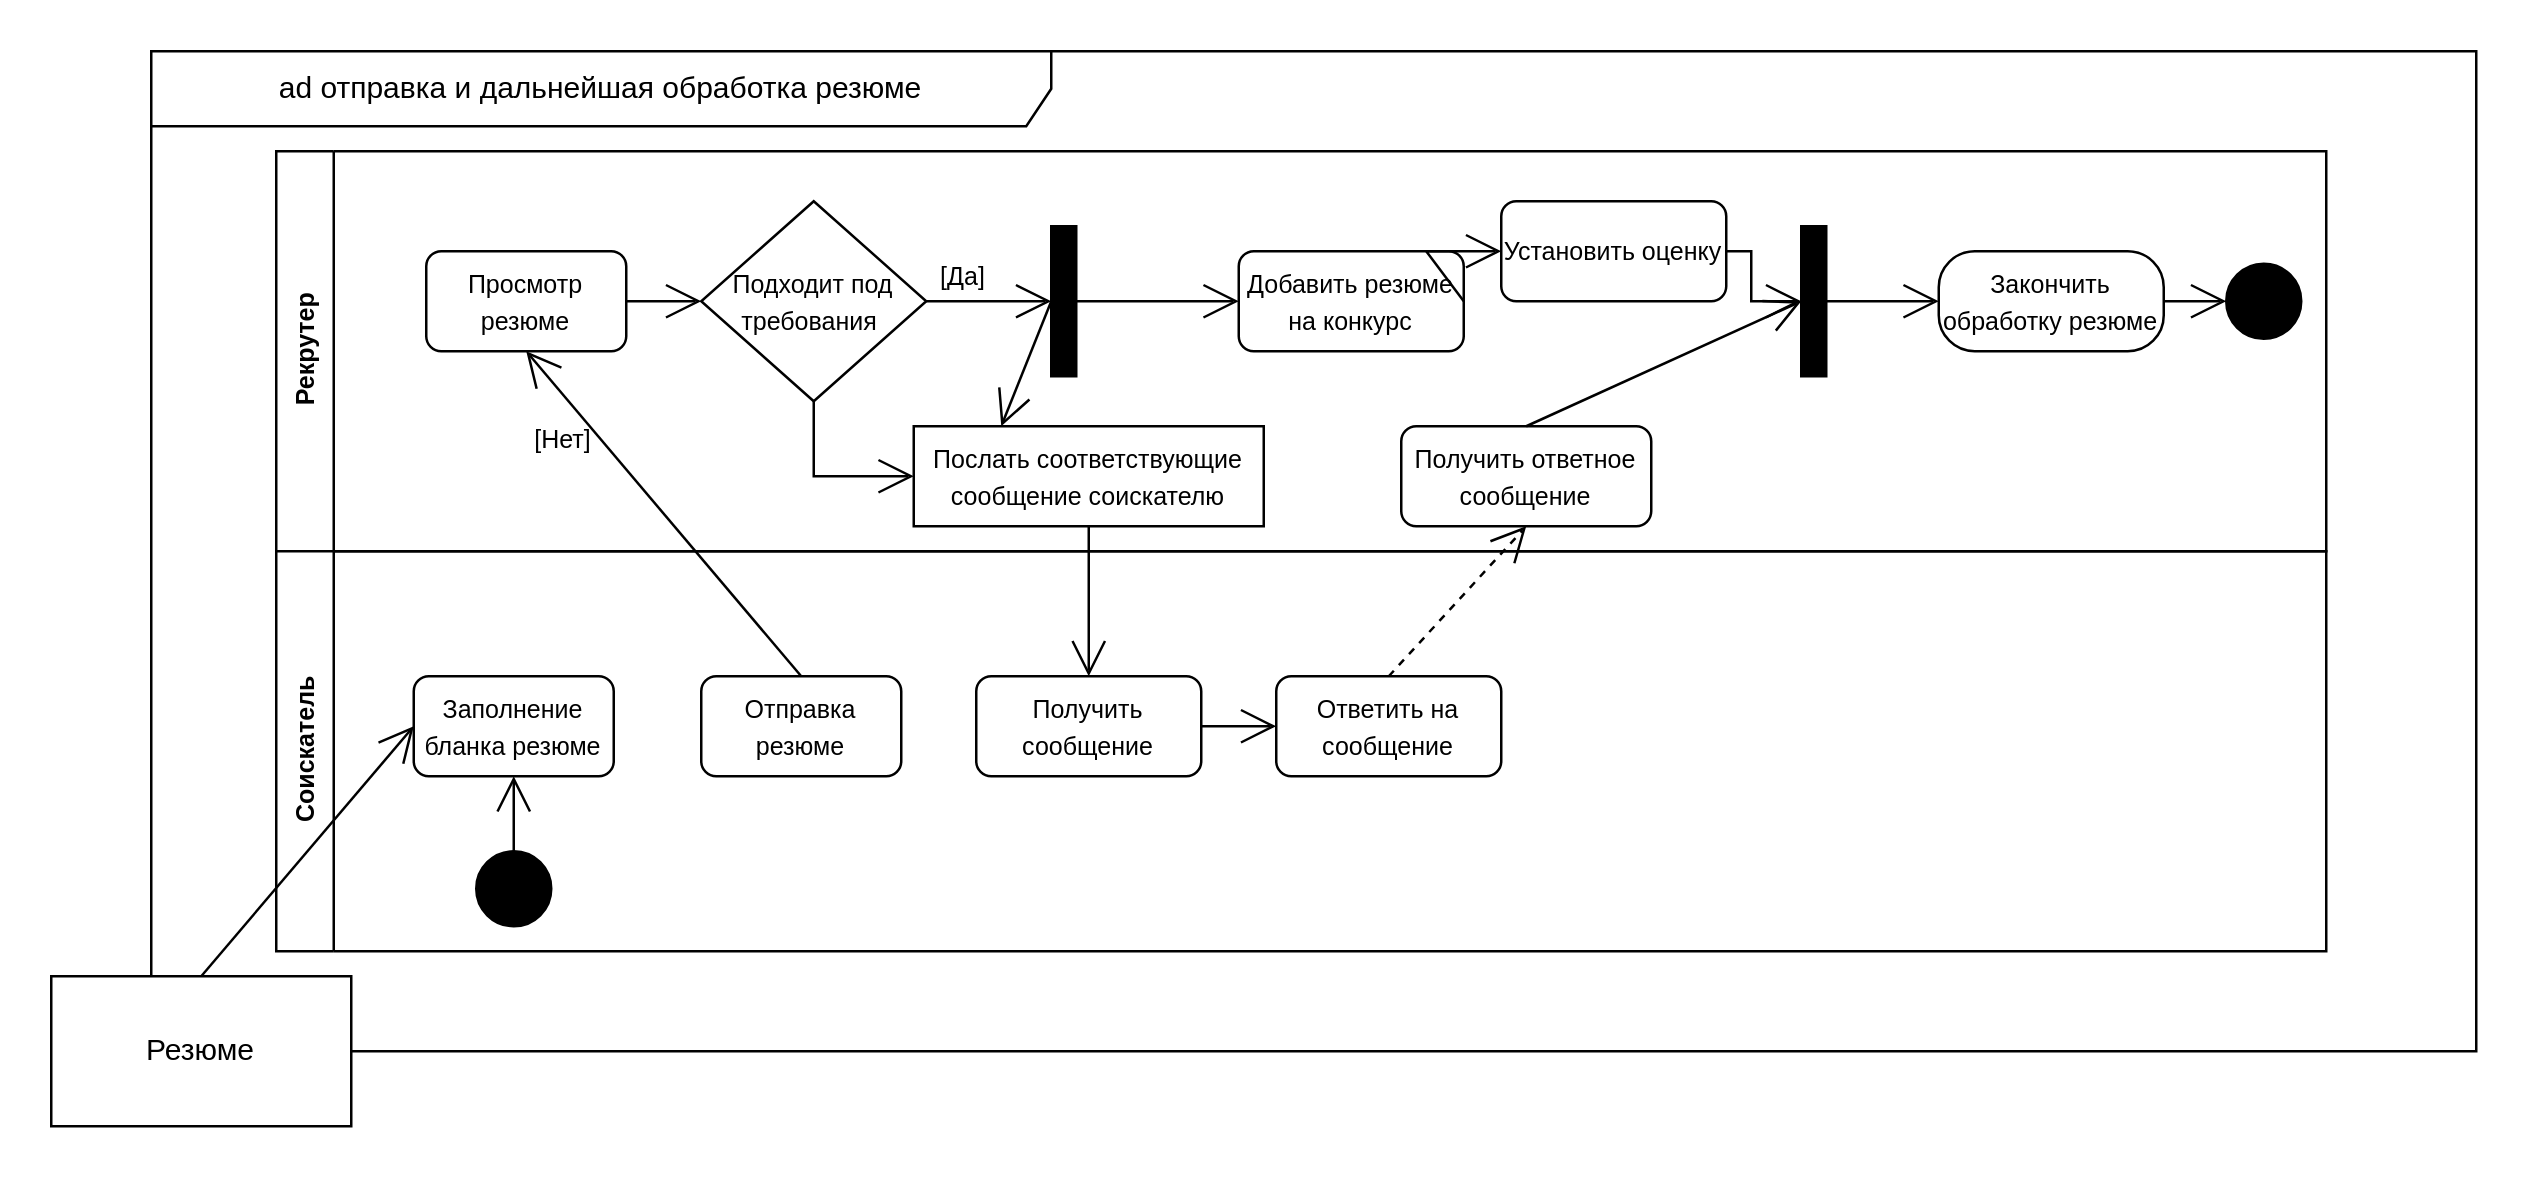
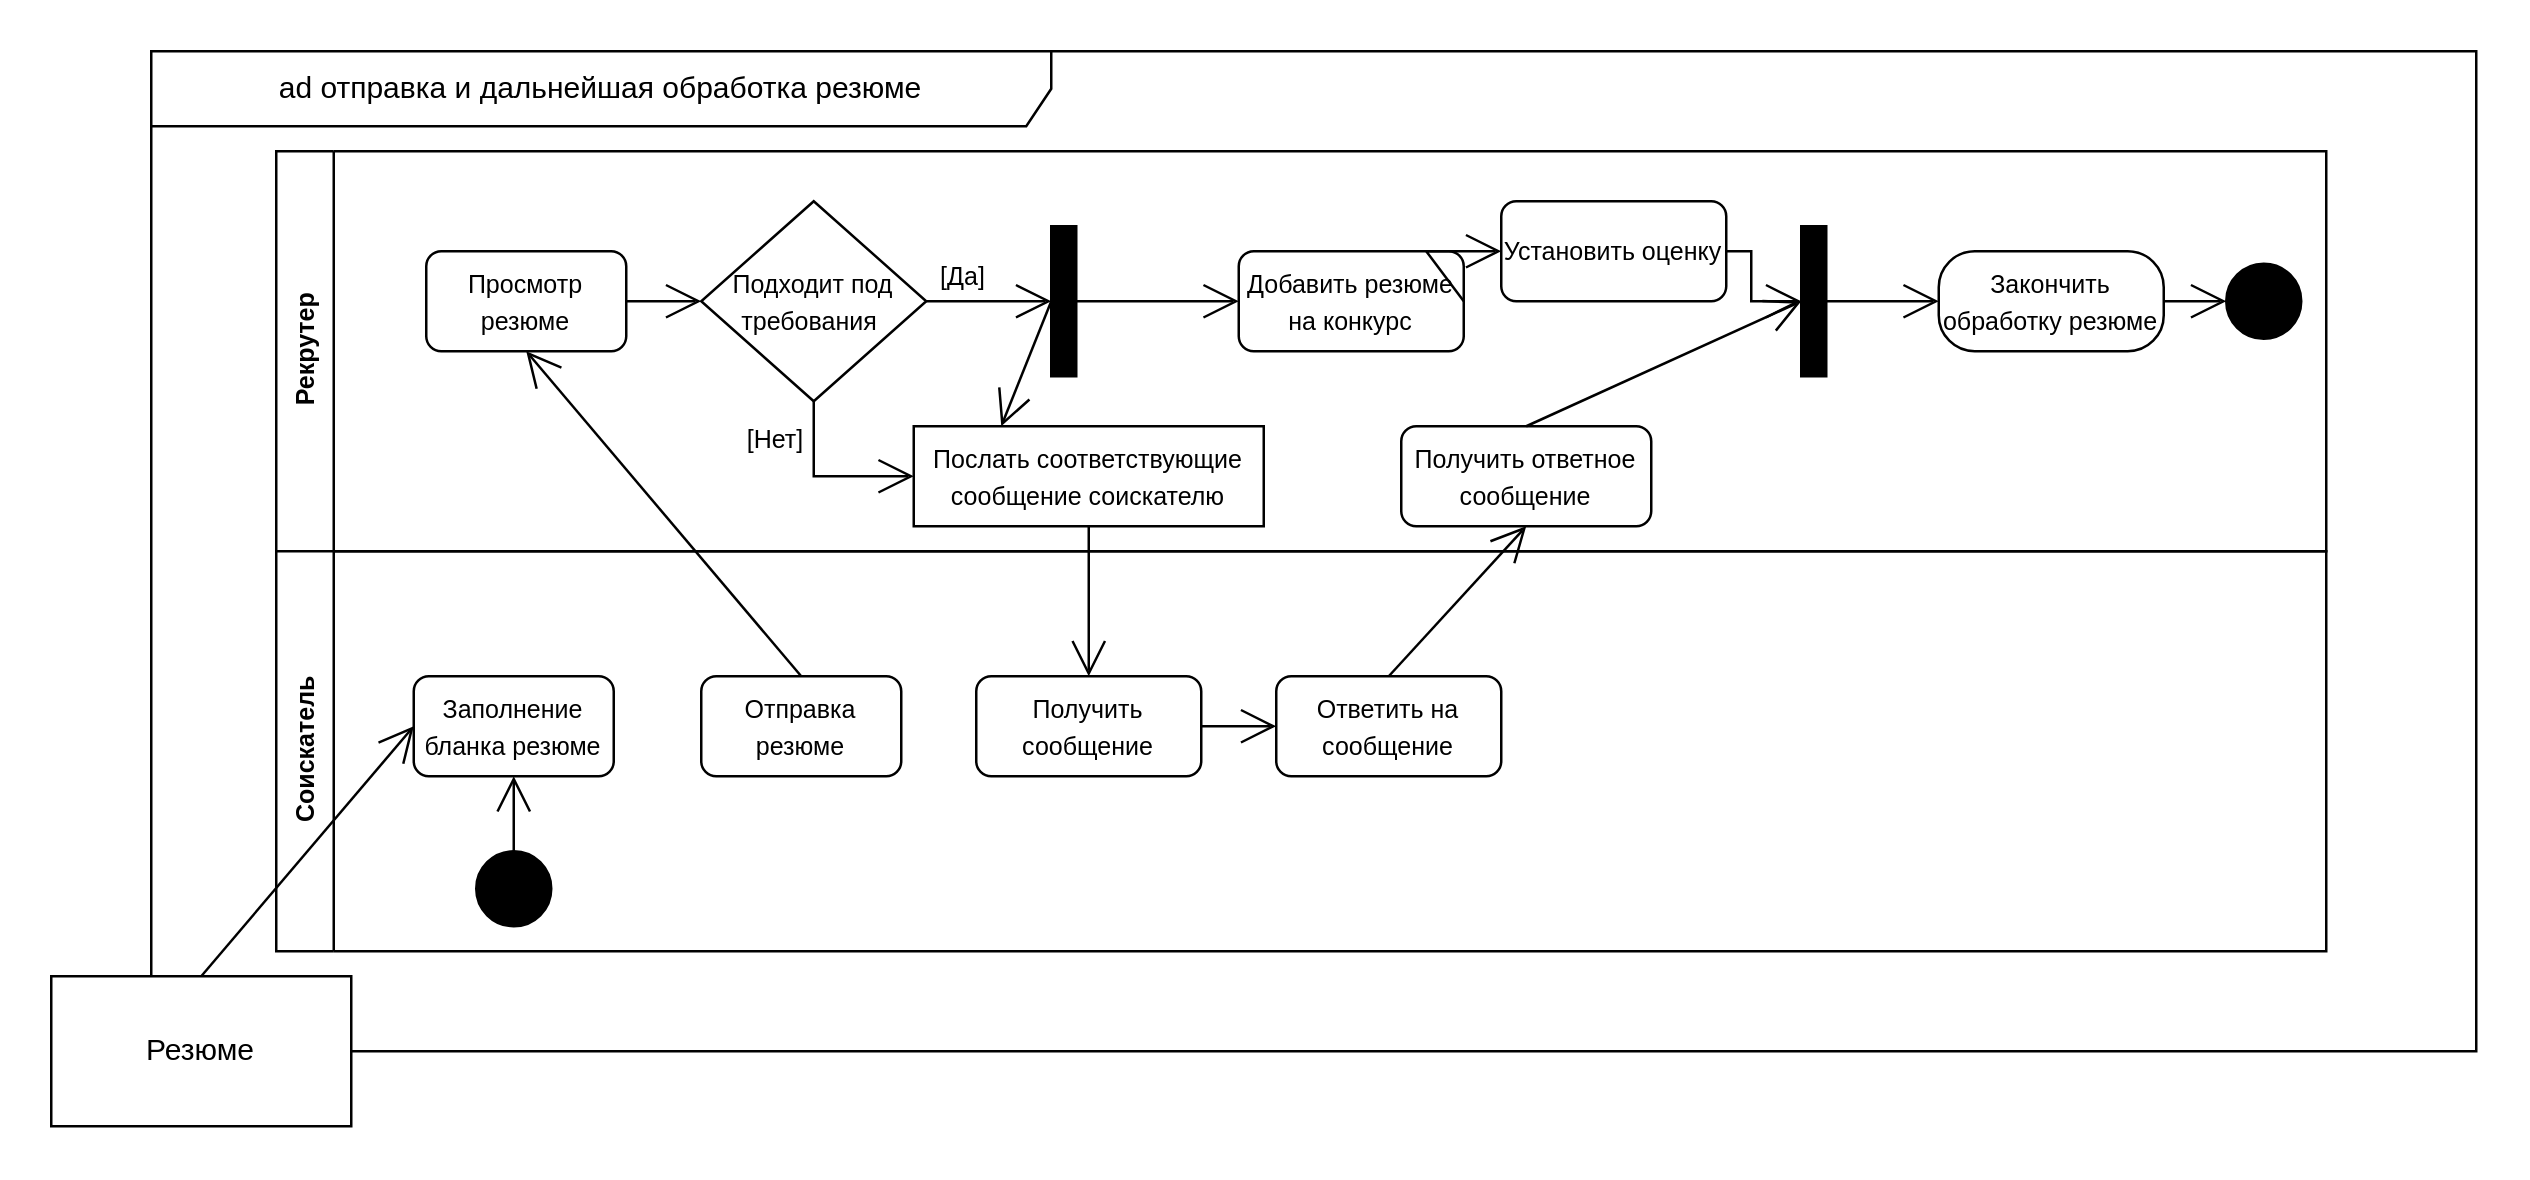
(564, 439) -> (776, 439)
(1446, 614) -> (1446, 614)
